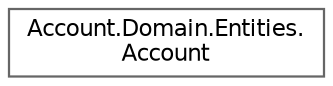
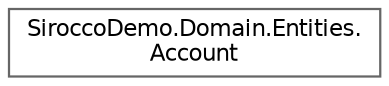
(166, 43) -> (195, 43)
